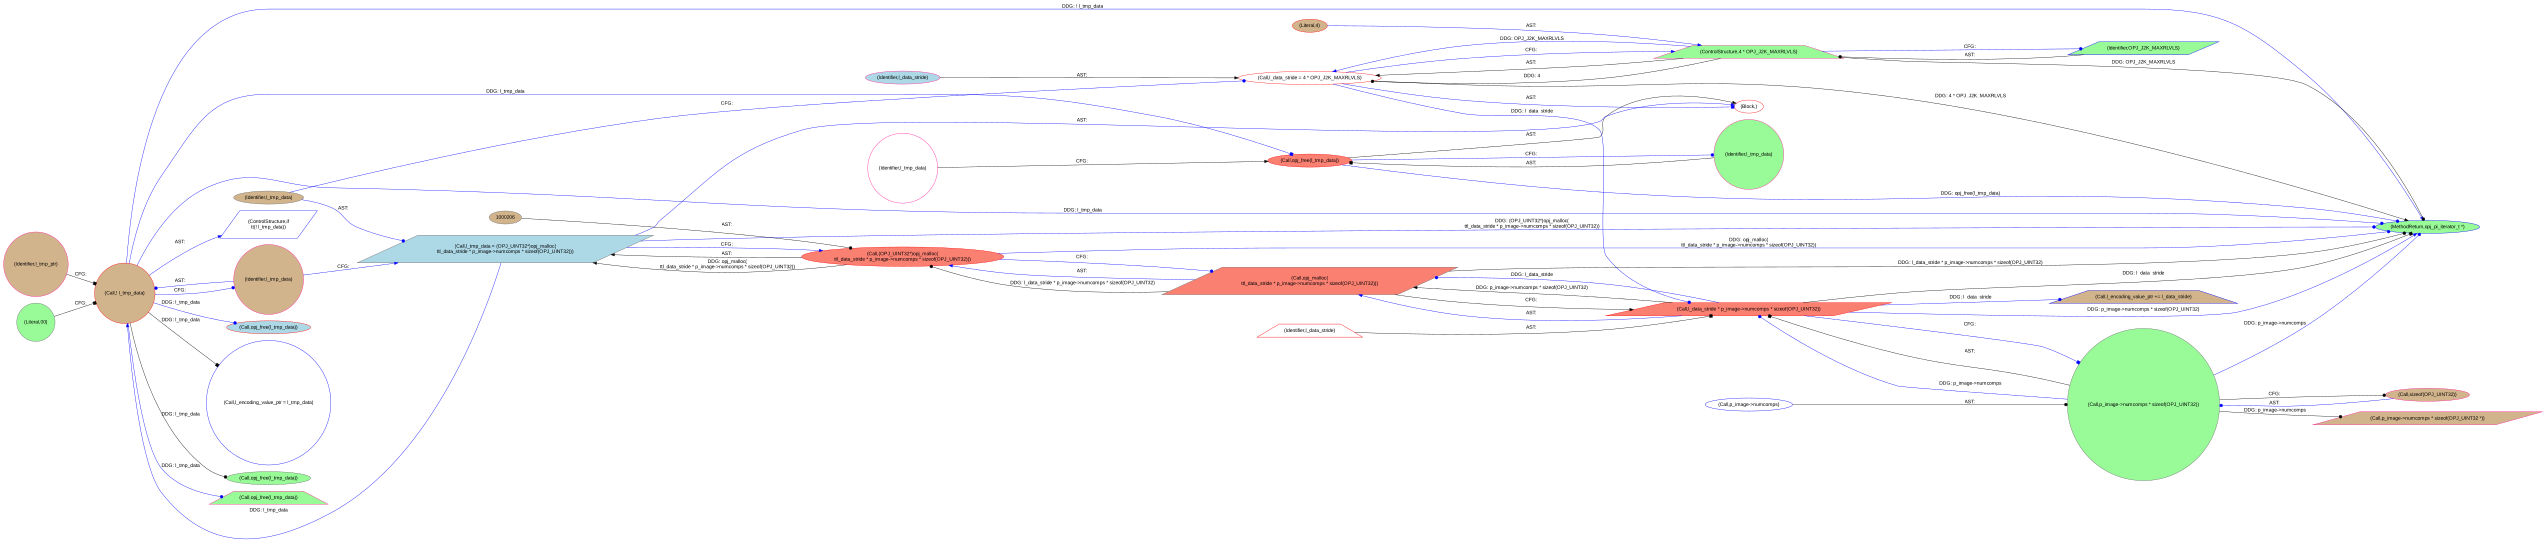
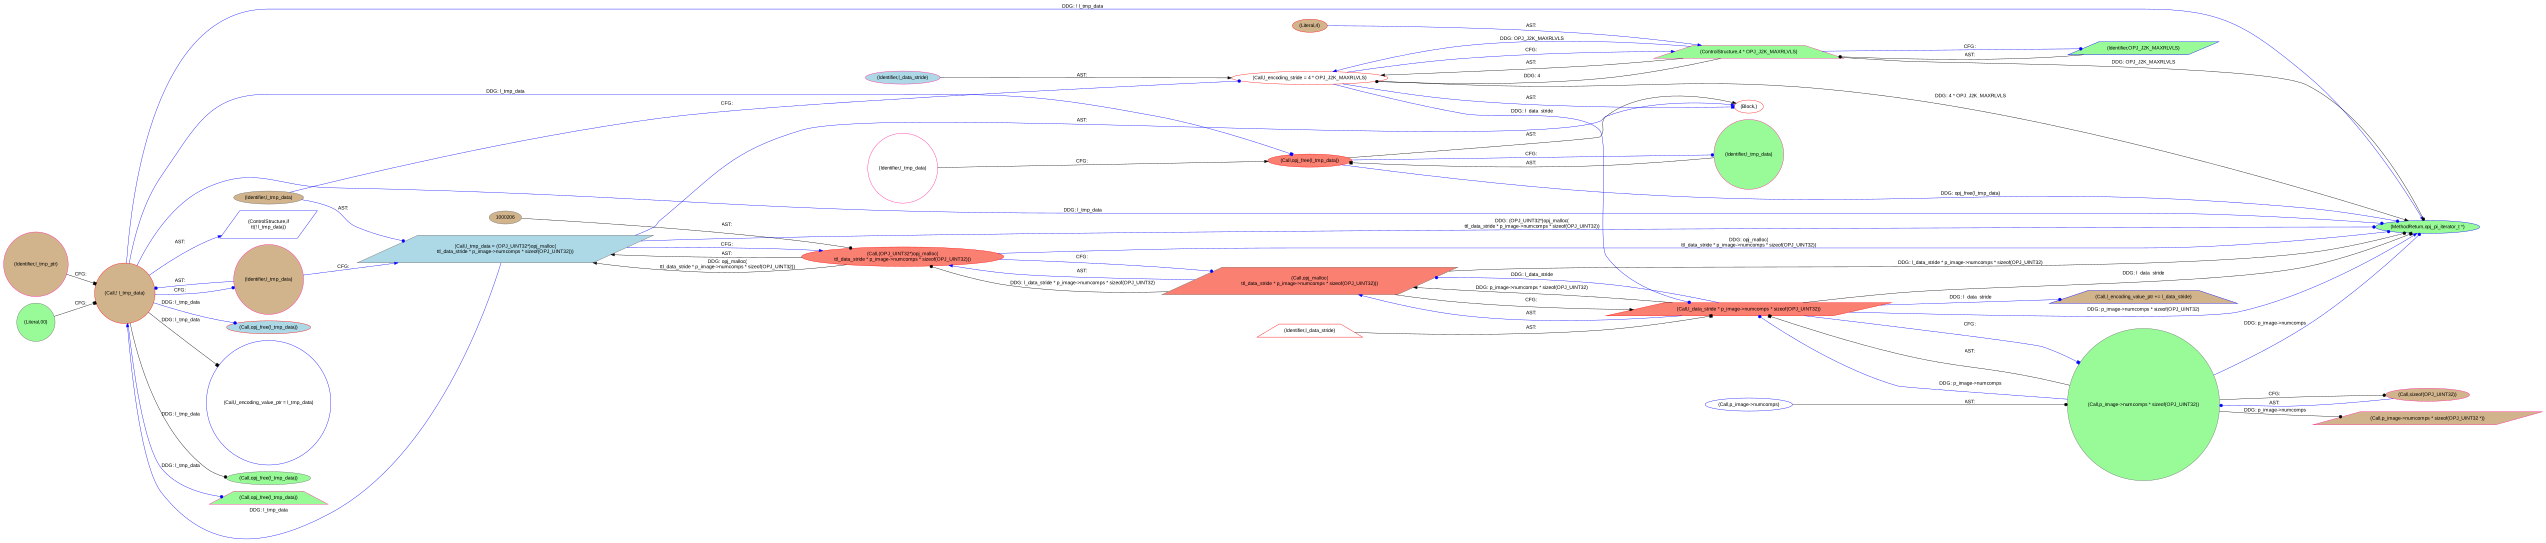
(1310, 78) -> (1310, 78)
